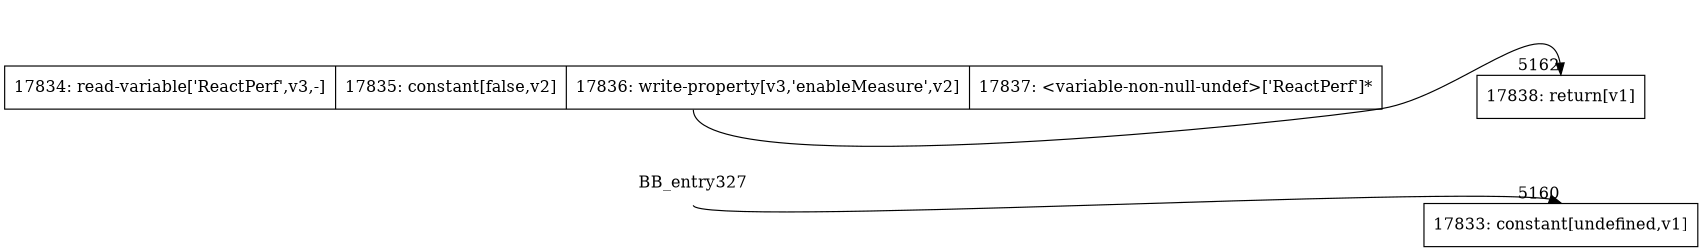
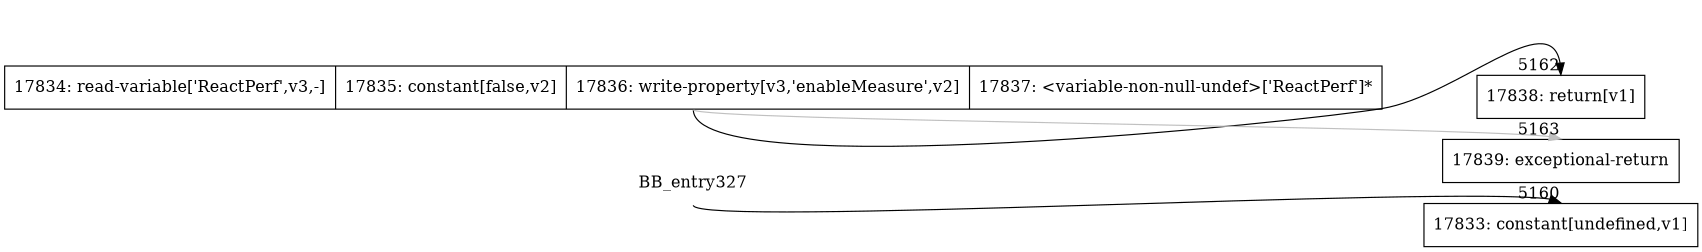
none -> (1561, 161)
